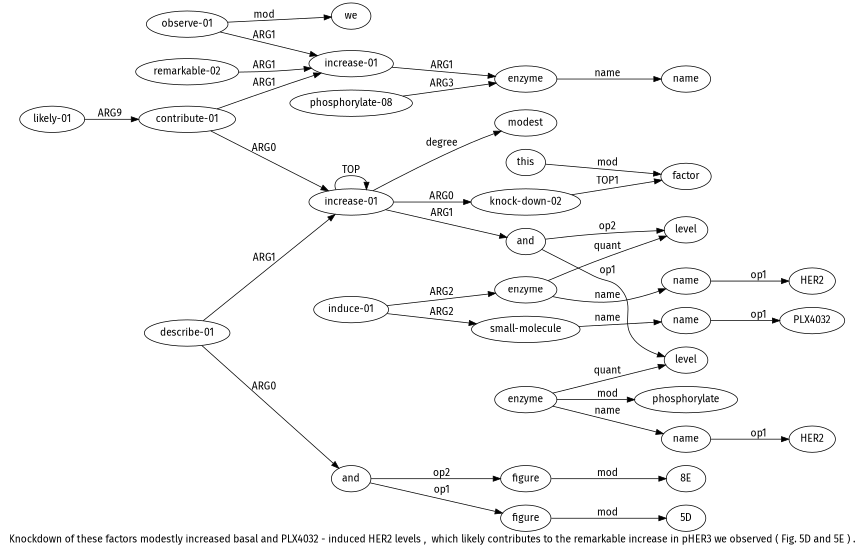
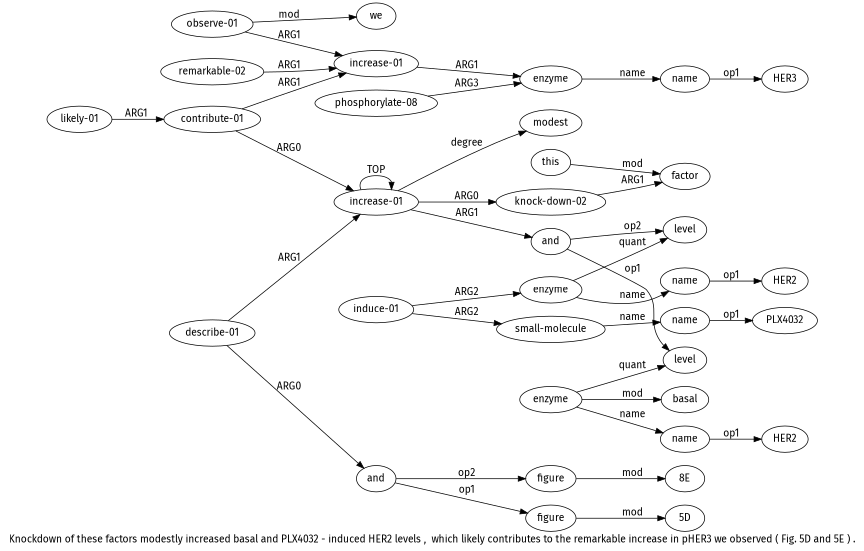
none -> (785, 79)
(110, 114) -> (136, 114)
(608, 181) -> (633, 180)
(686, 400) -> (685, 400)
